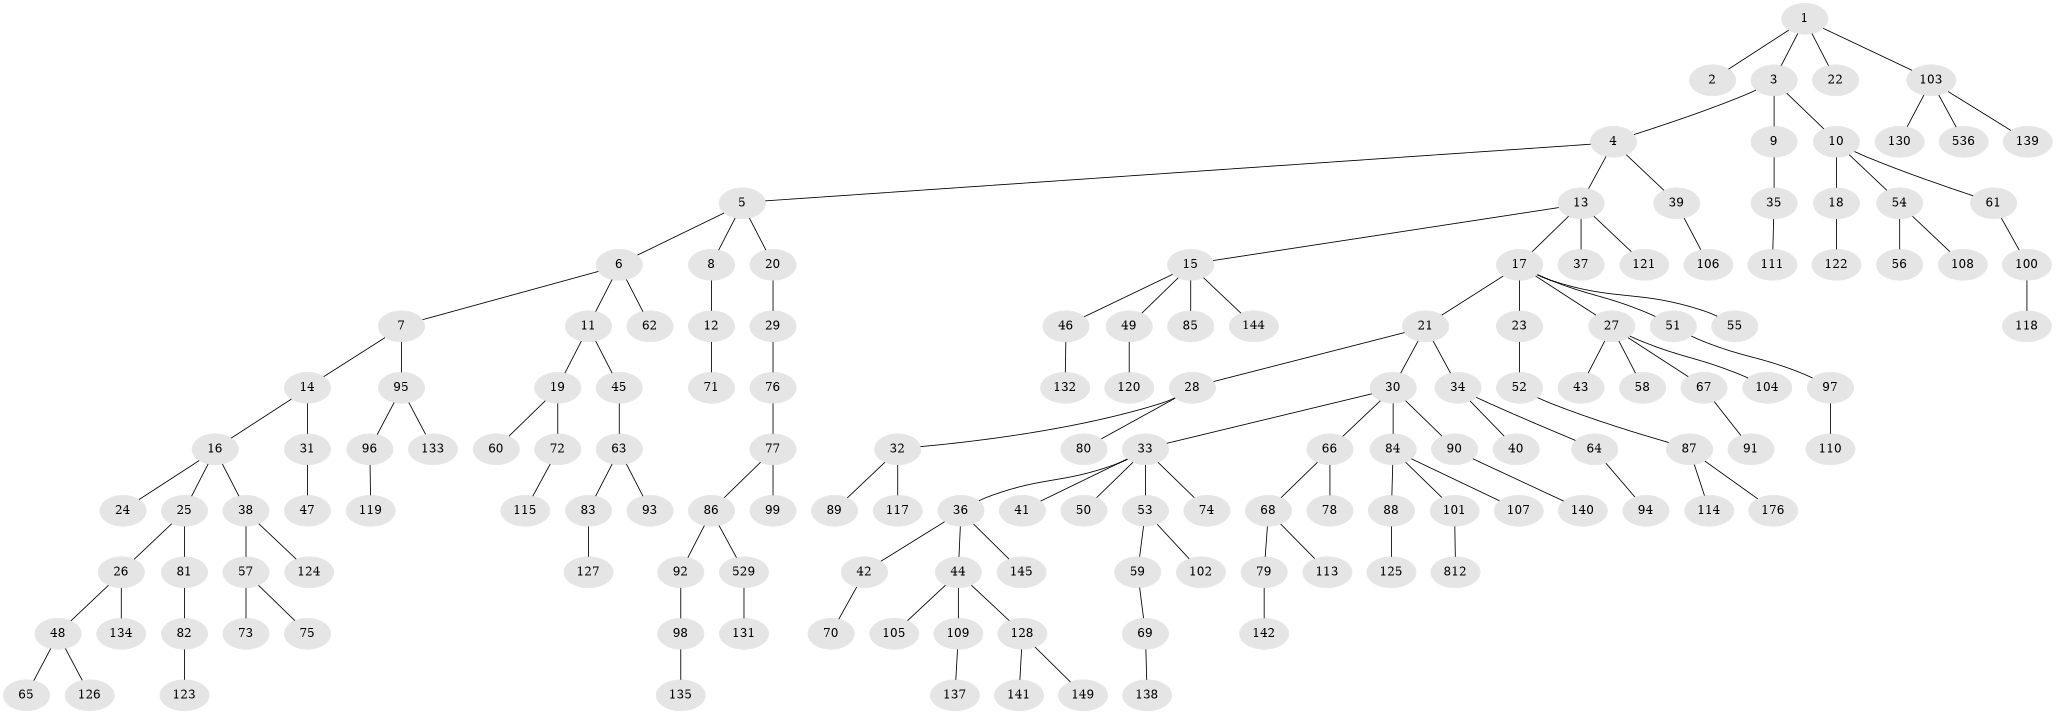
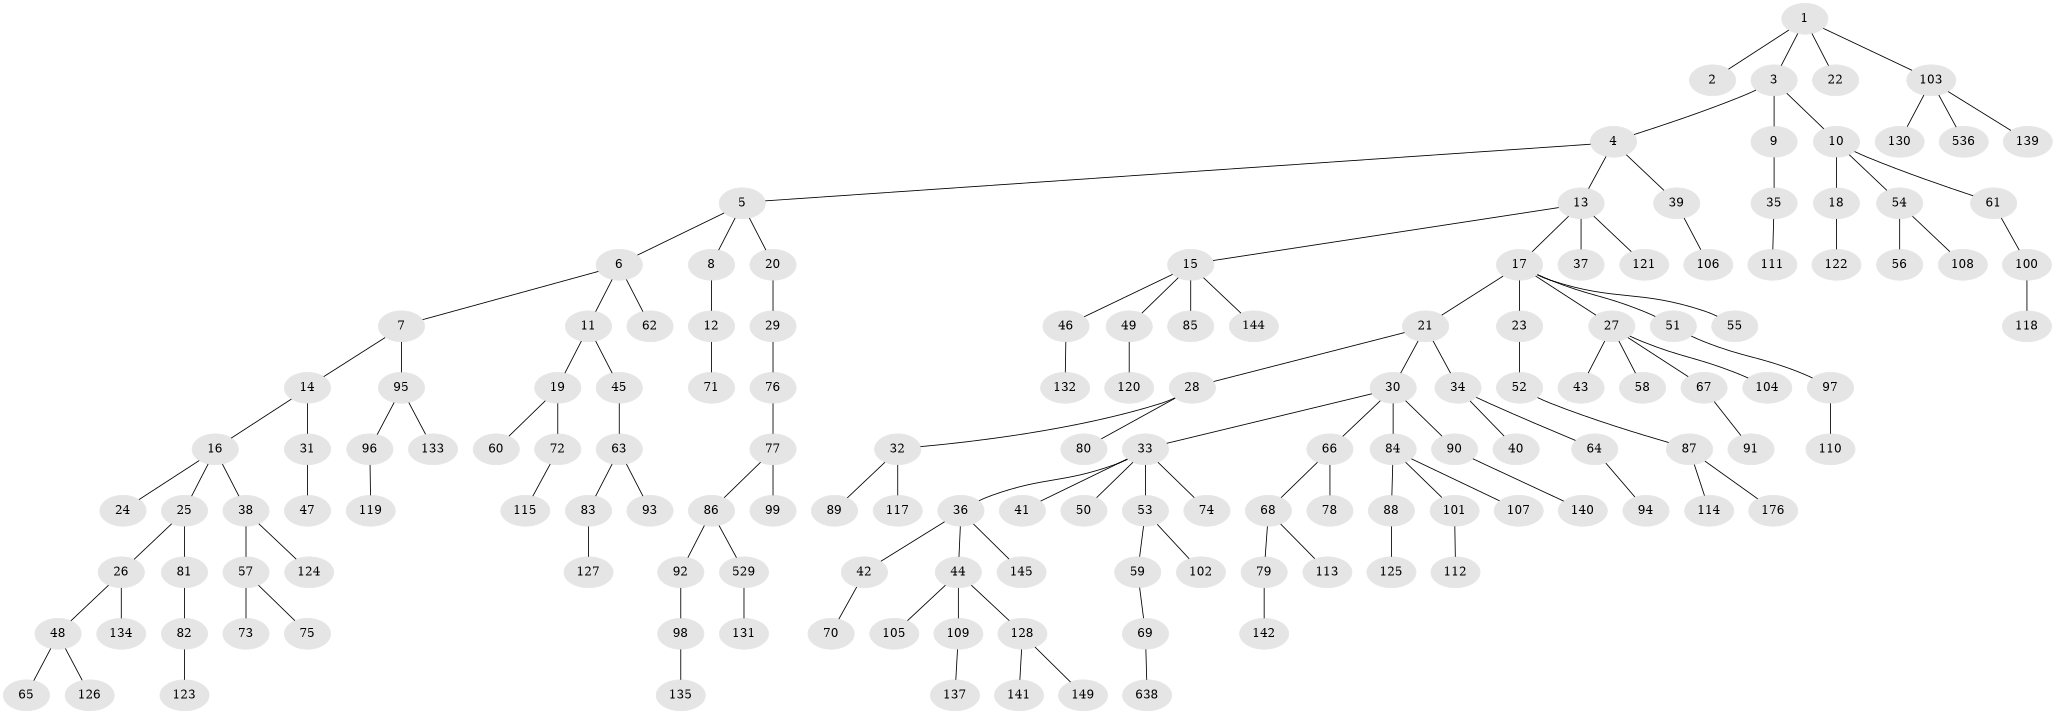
(1456, 572) -> (1456, 572)
(1147, 695) -> (1147, 695)
